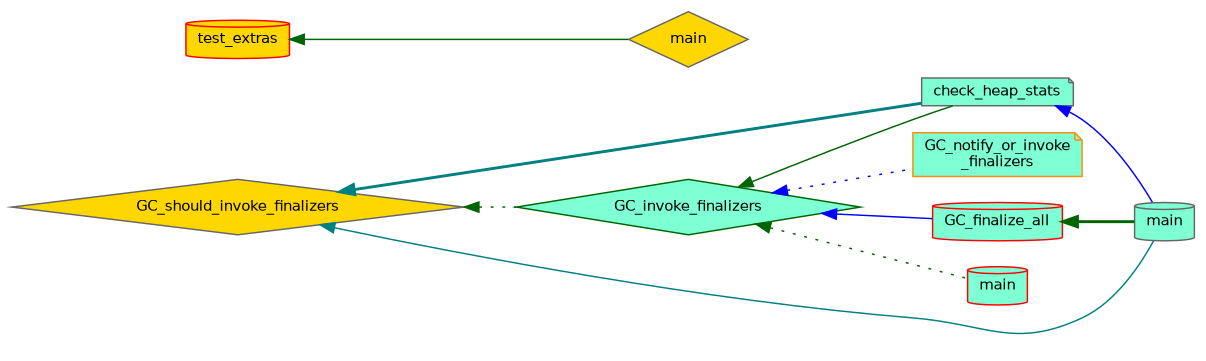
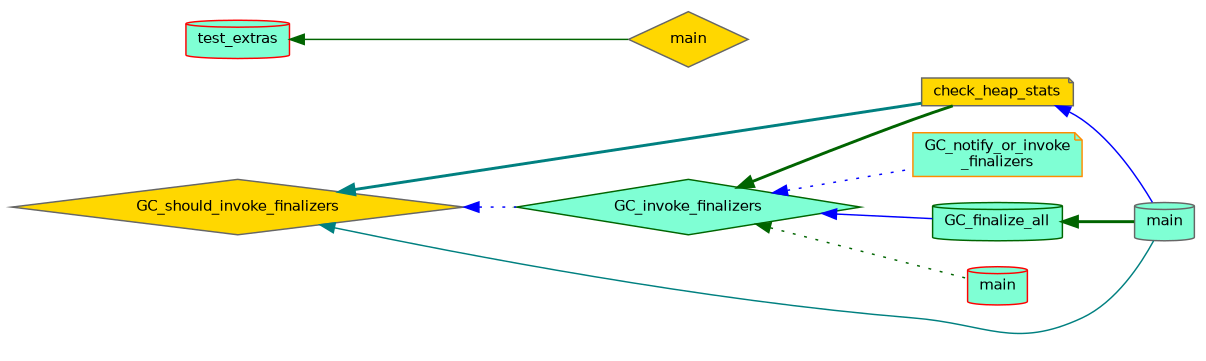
(238, 39) -> (238, 39)
(998, 92) -> (998, 92)
(852, 142) -> (852, 142)
(498, 207) -> (498, 207)
(998, 222) -> (998, 222)
